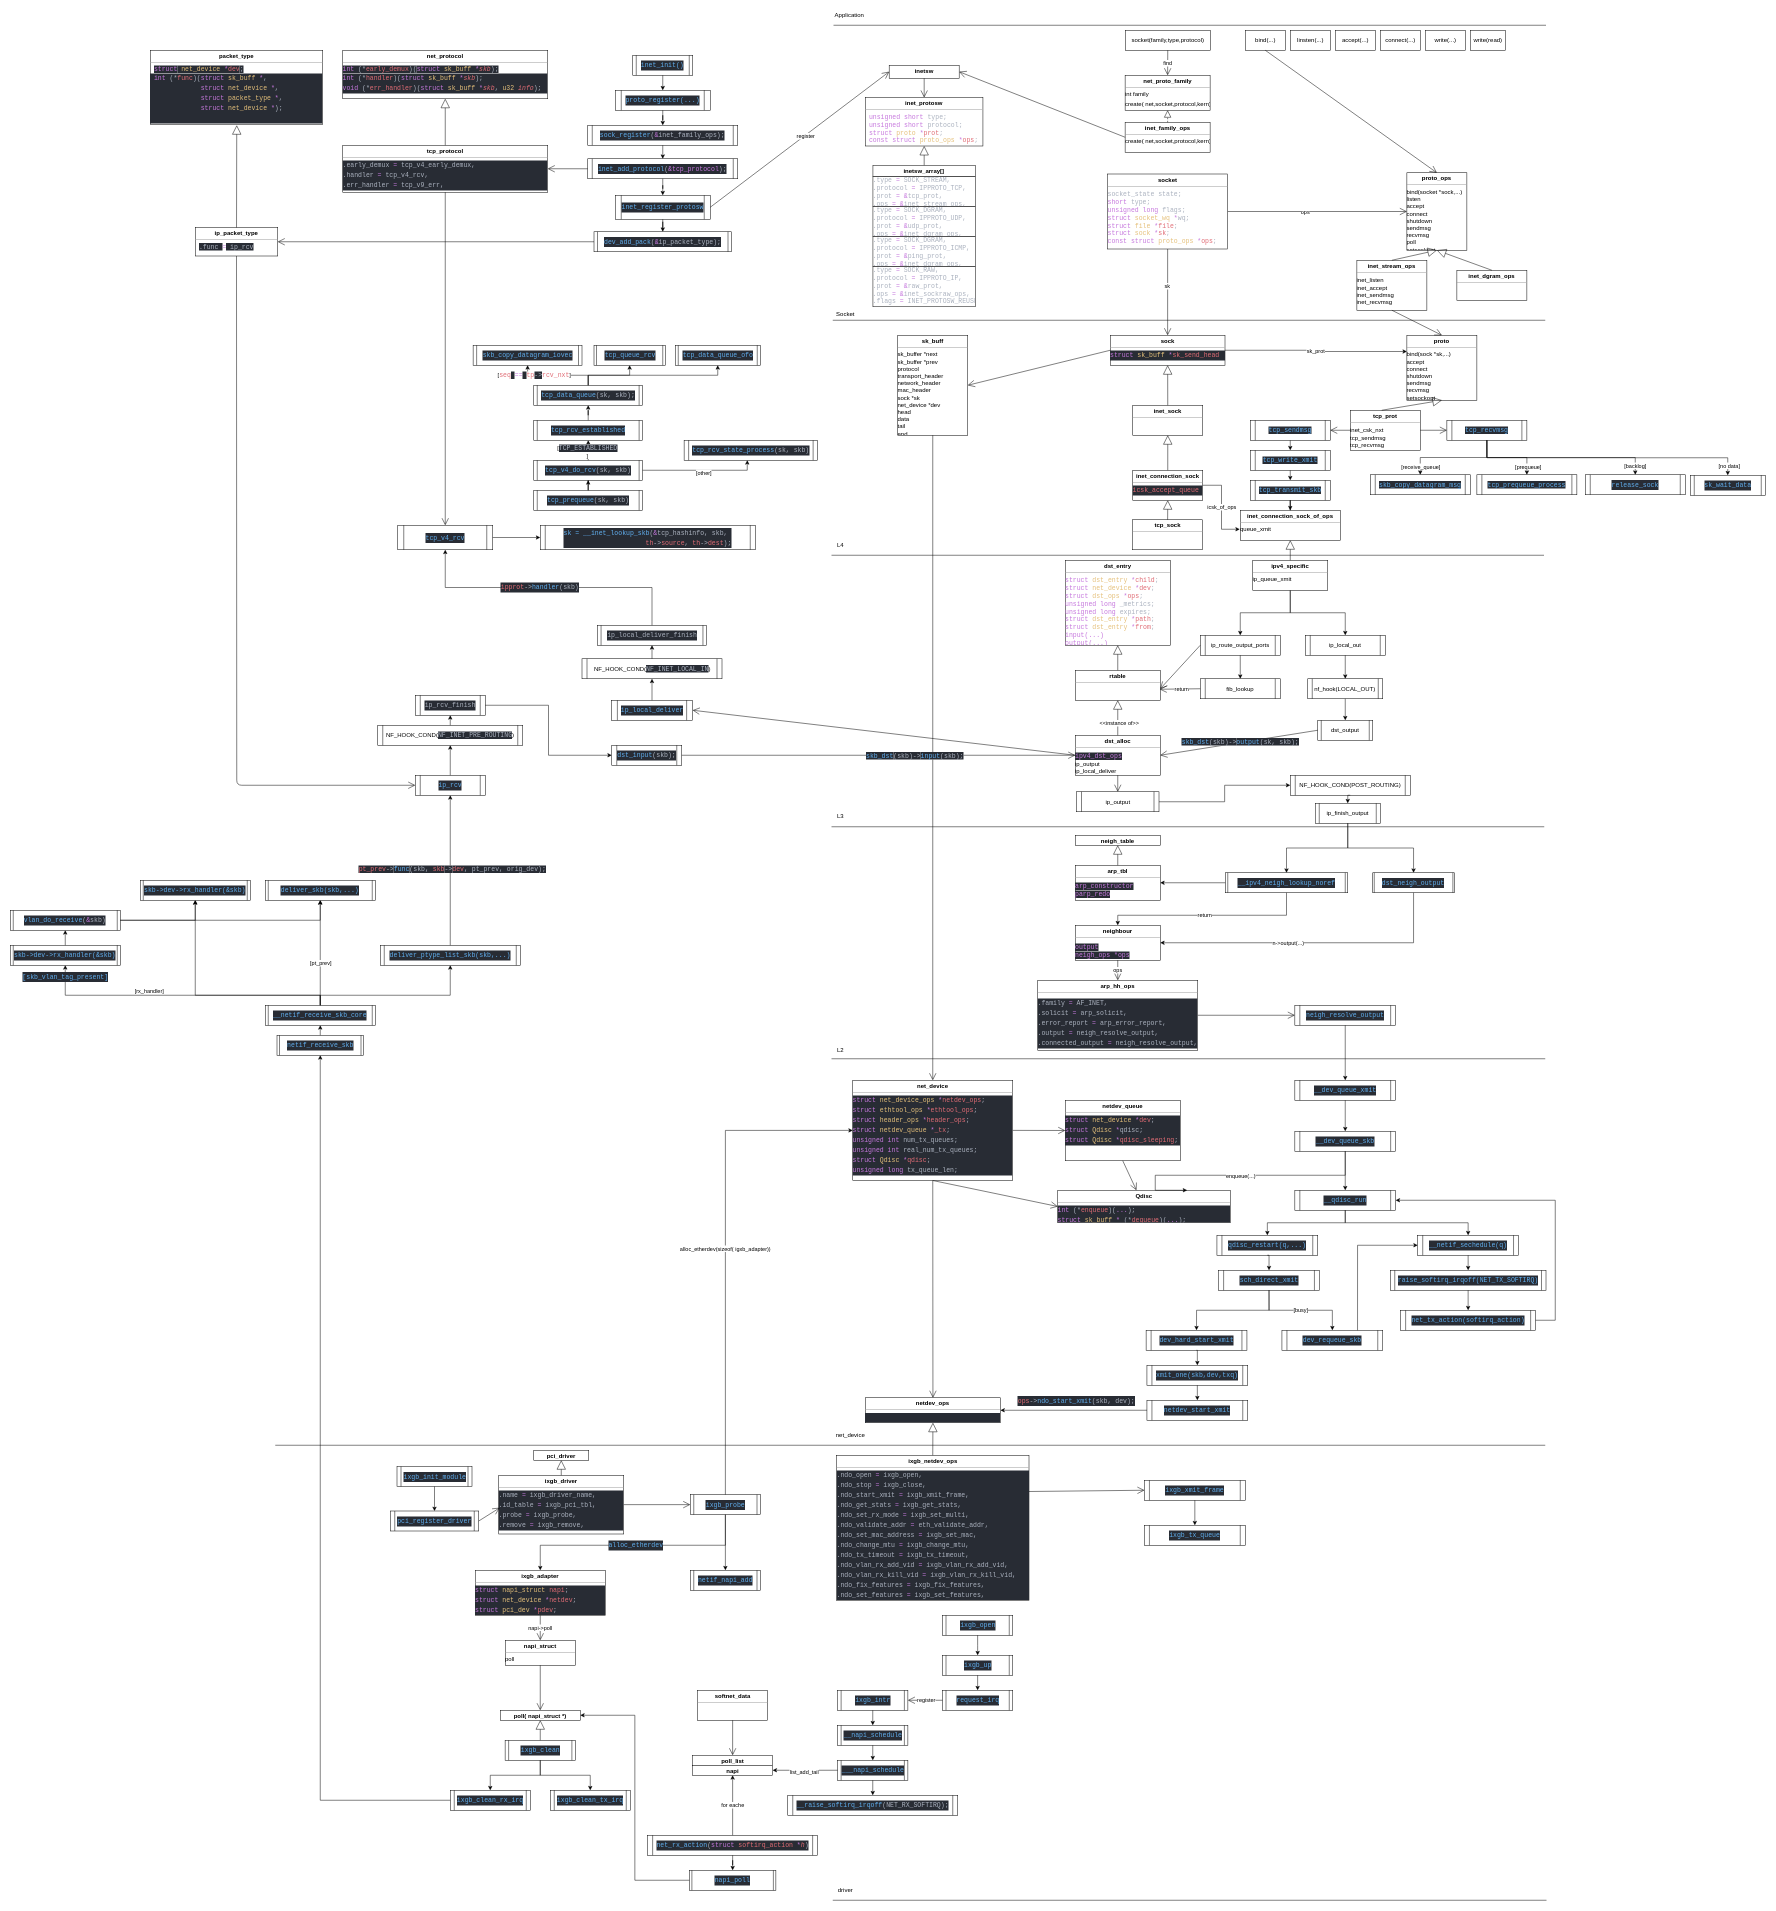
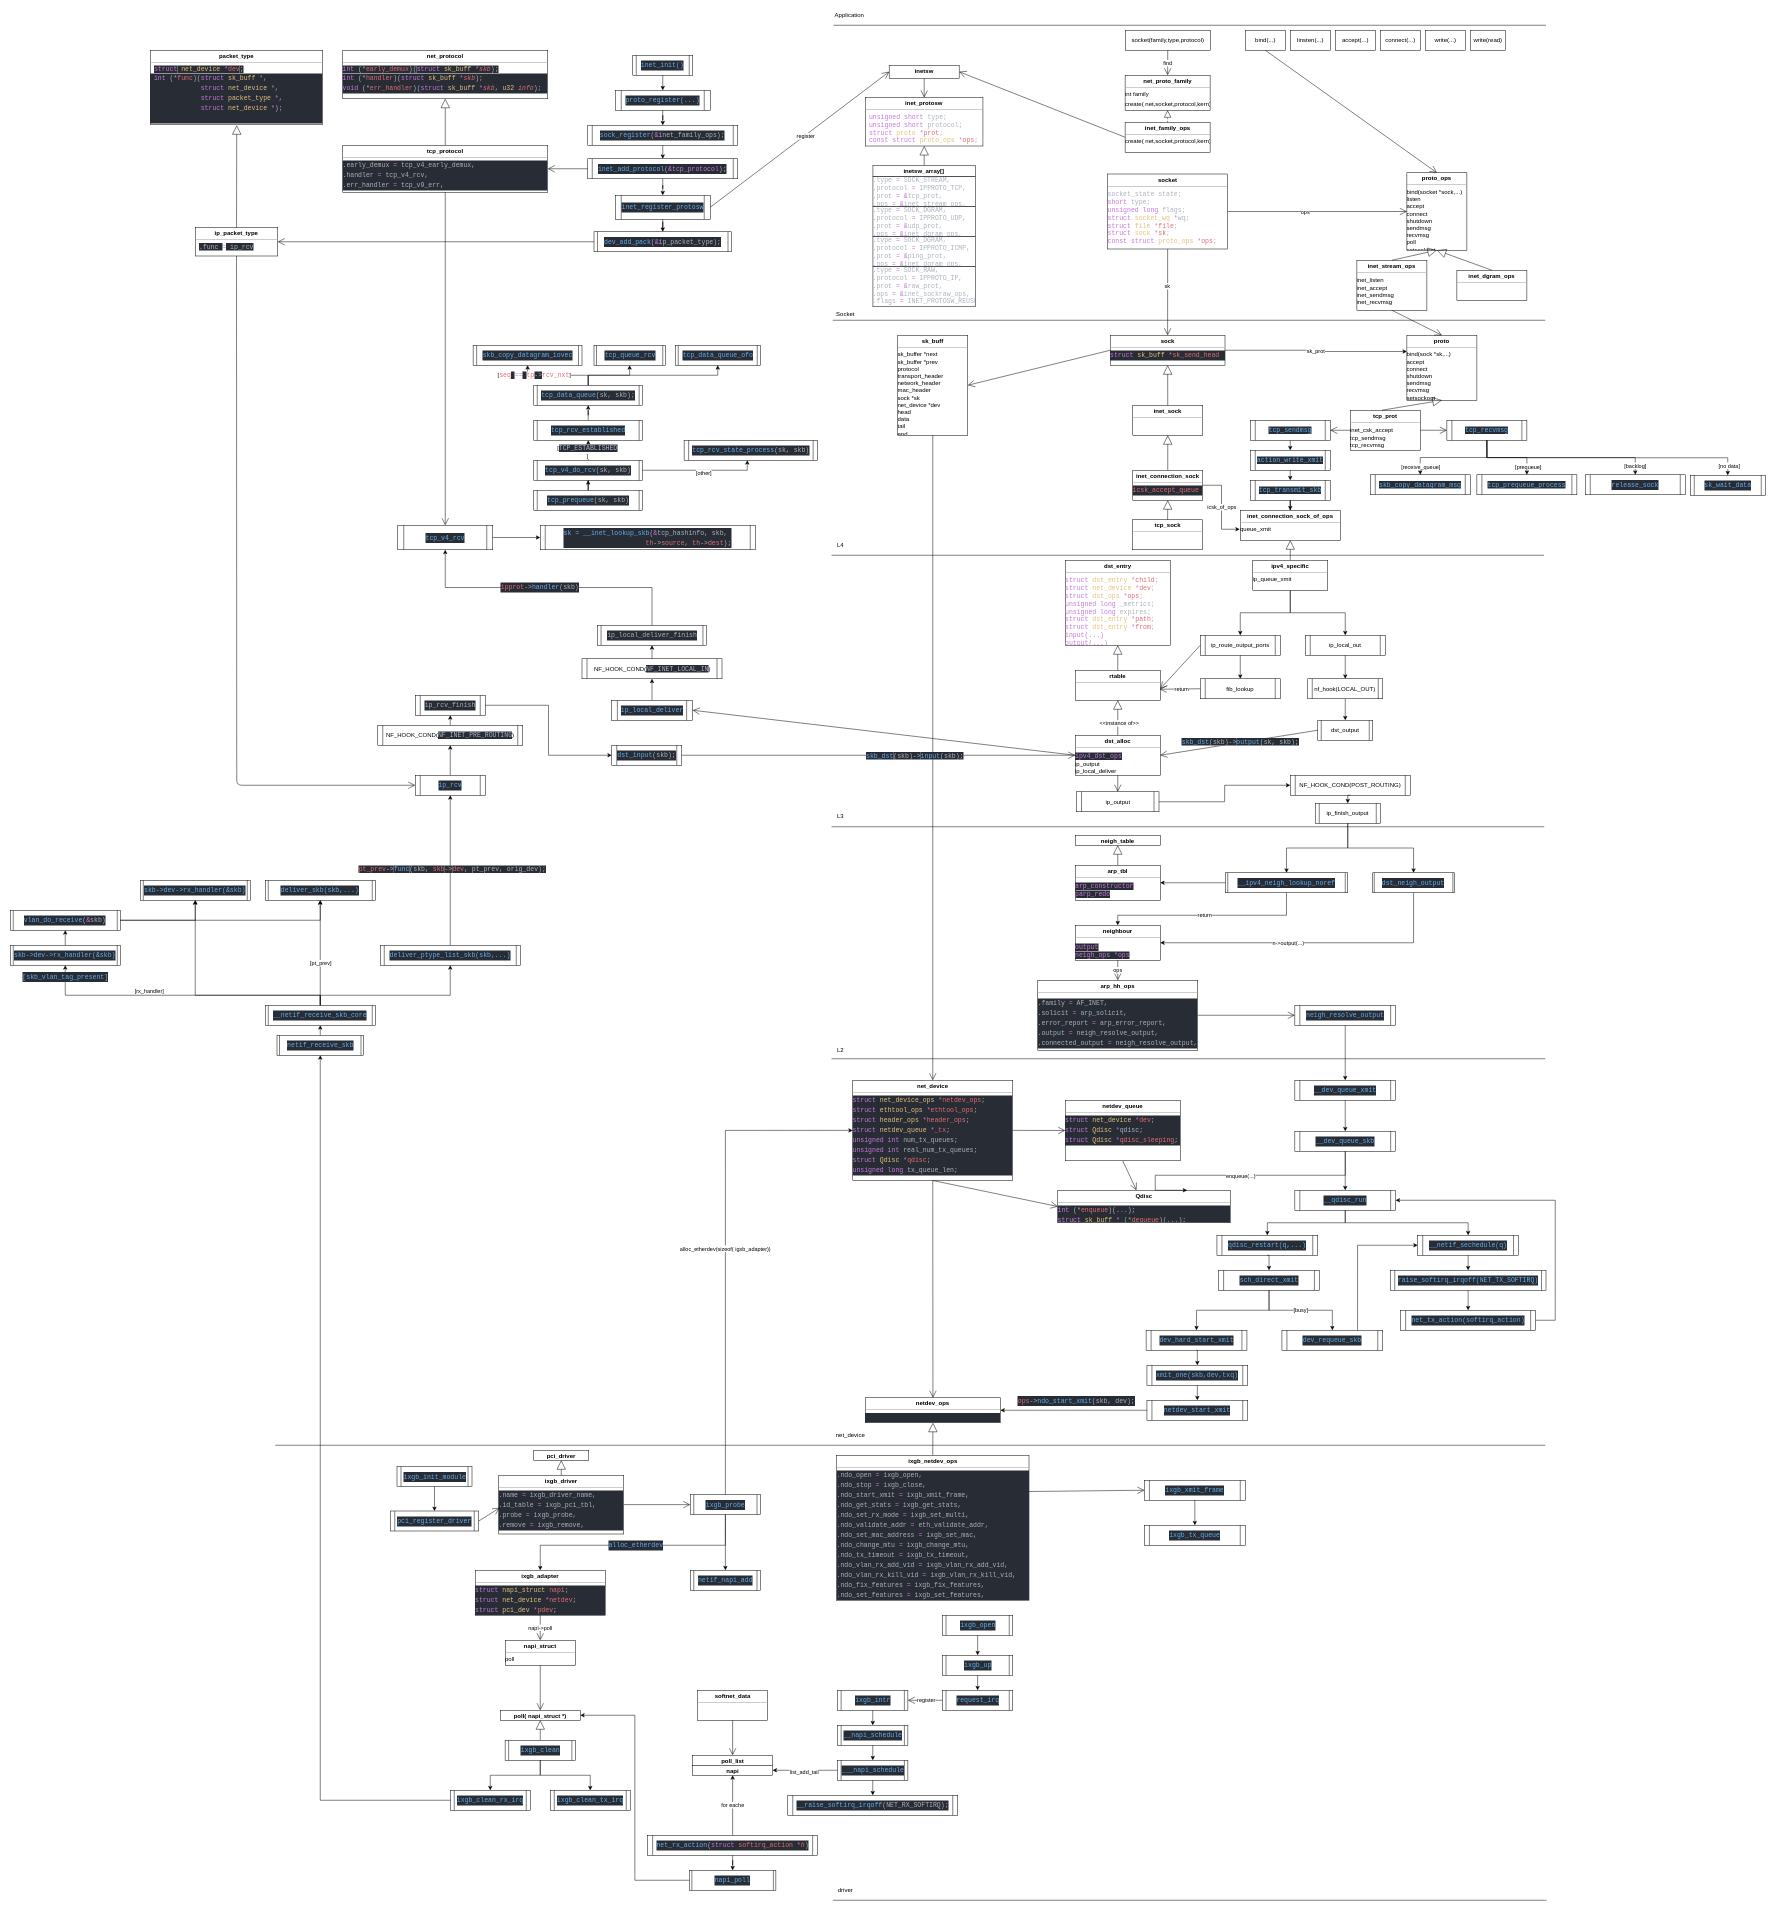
(1370, 425) -> (1375, 425)
(1290, 460) -> (1290, 460)
